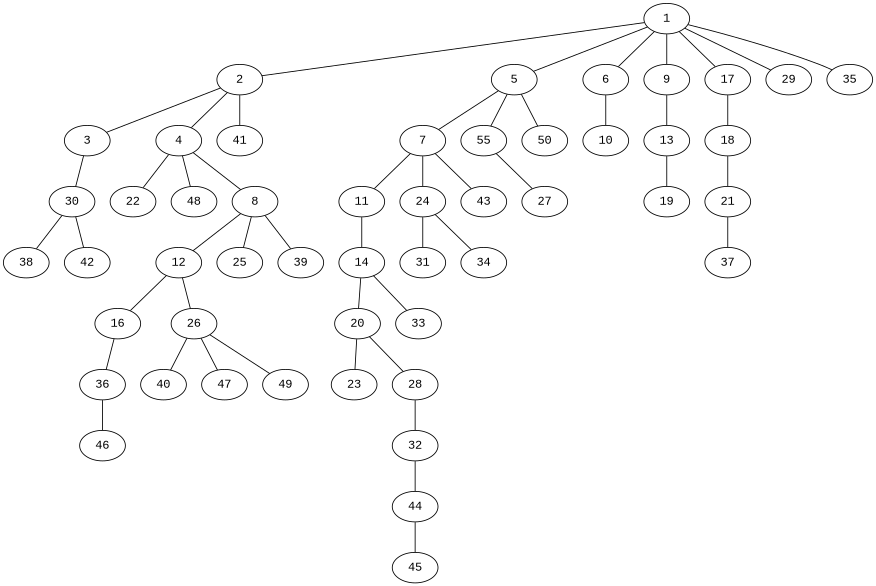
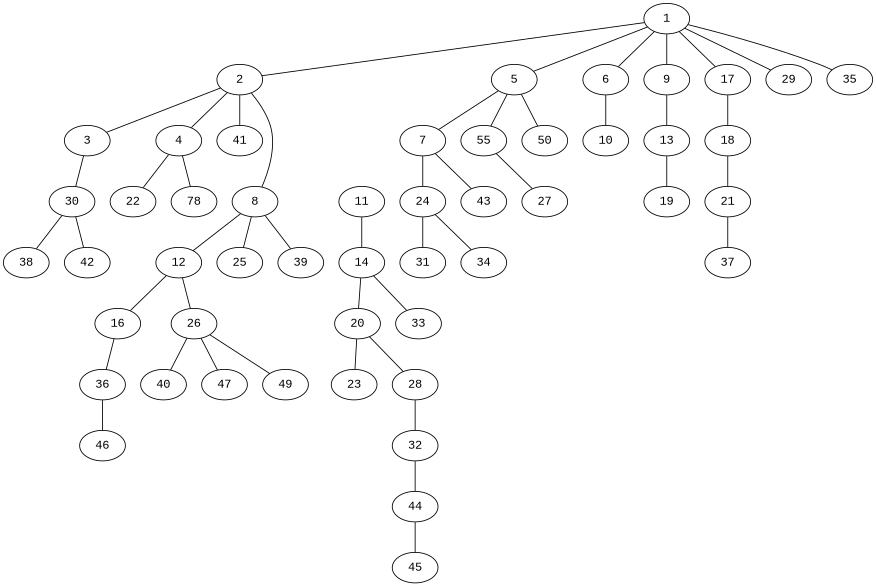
(217, 171) -> (272, 138)
(392, 171) -> none
(194, 202) -> (194, 202)
